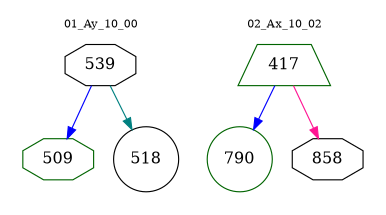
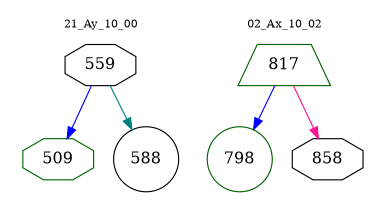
(101, 25) -> (101, 25)
(100, 65) -> (100, 65)
(284, 65) -> (284, 65)
(146, 159) -> (146, 159)
(240, 159) -> (240, 159)
